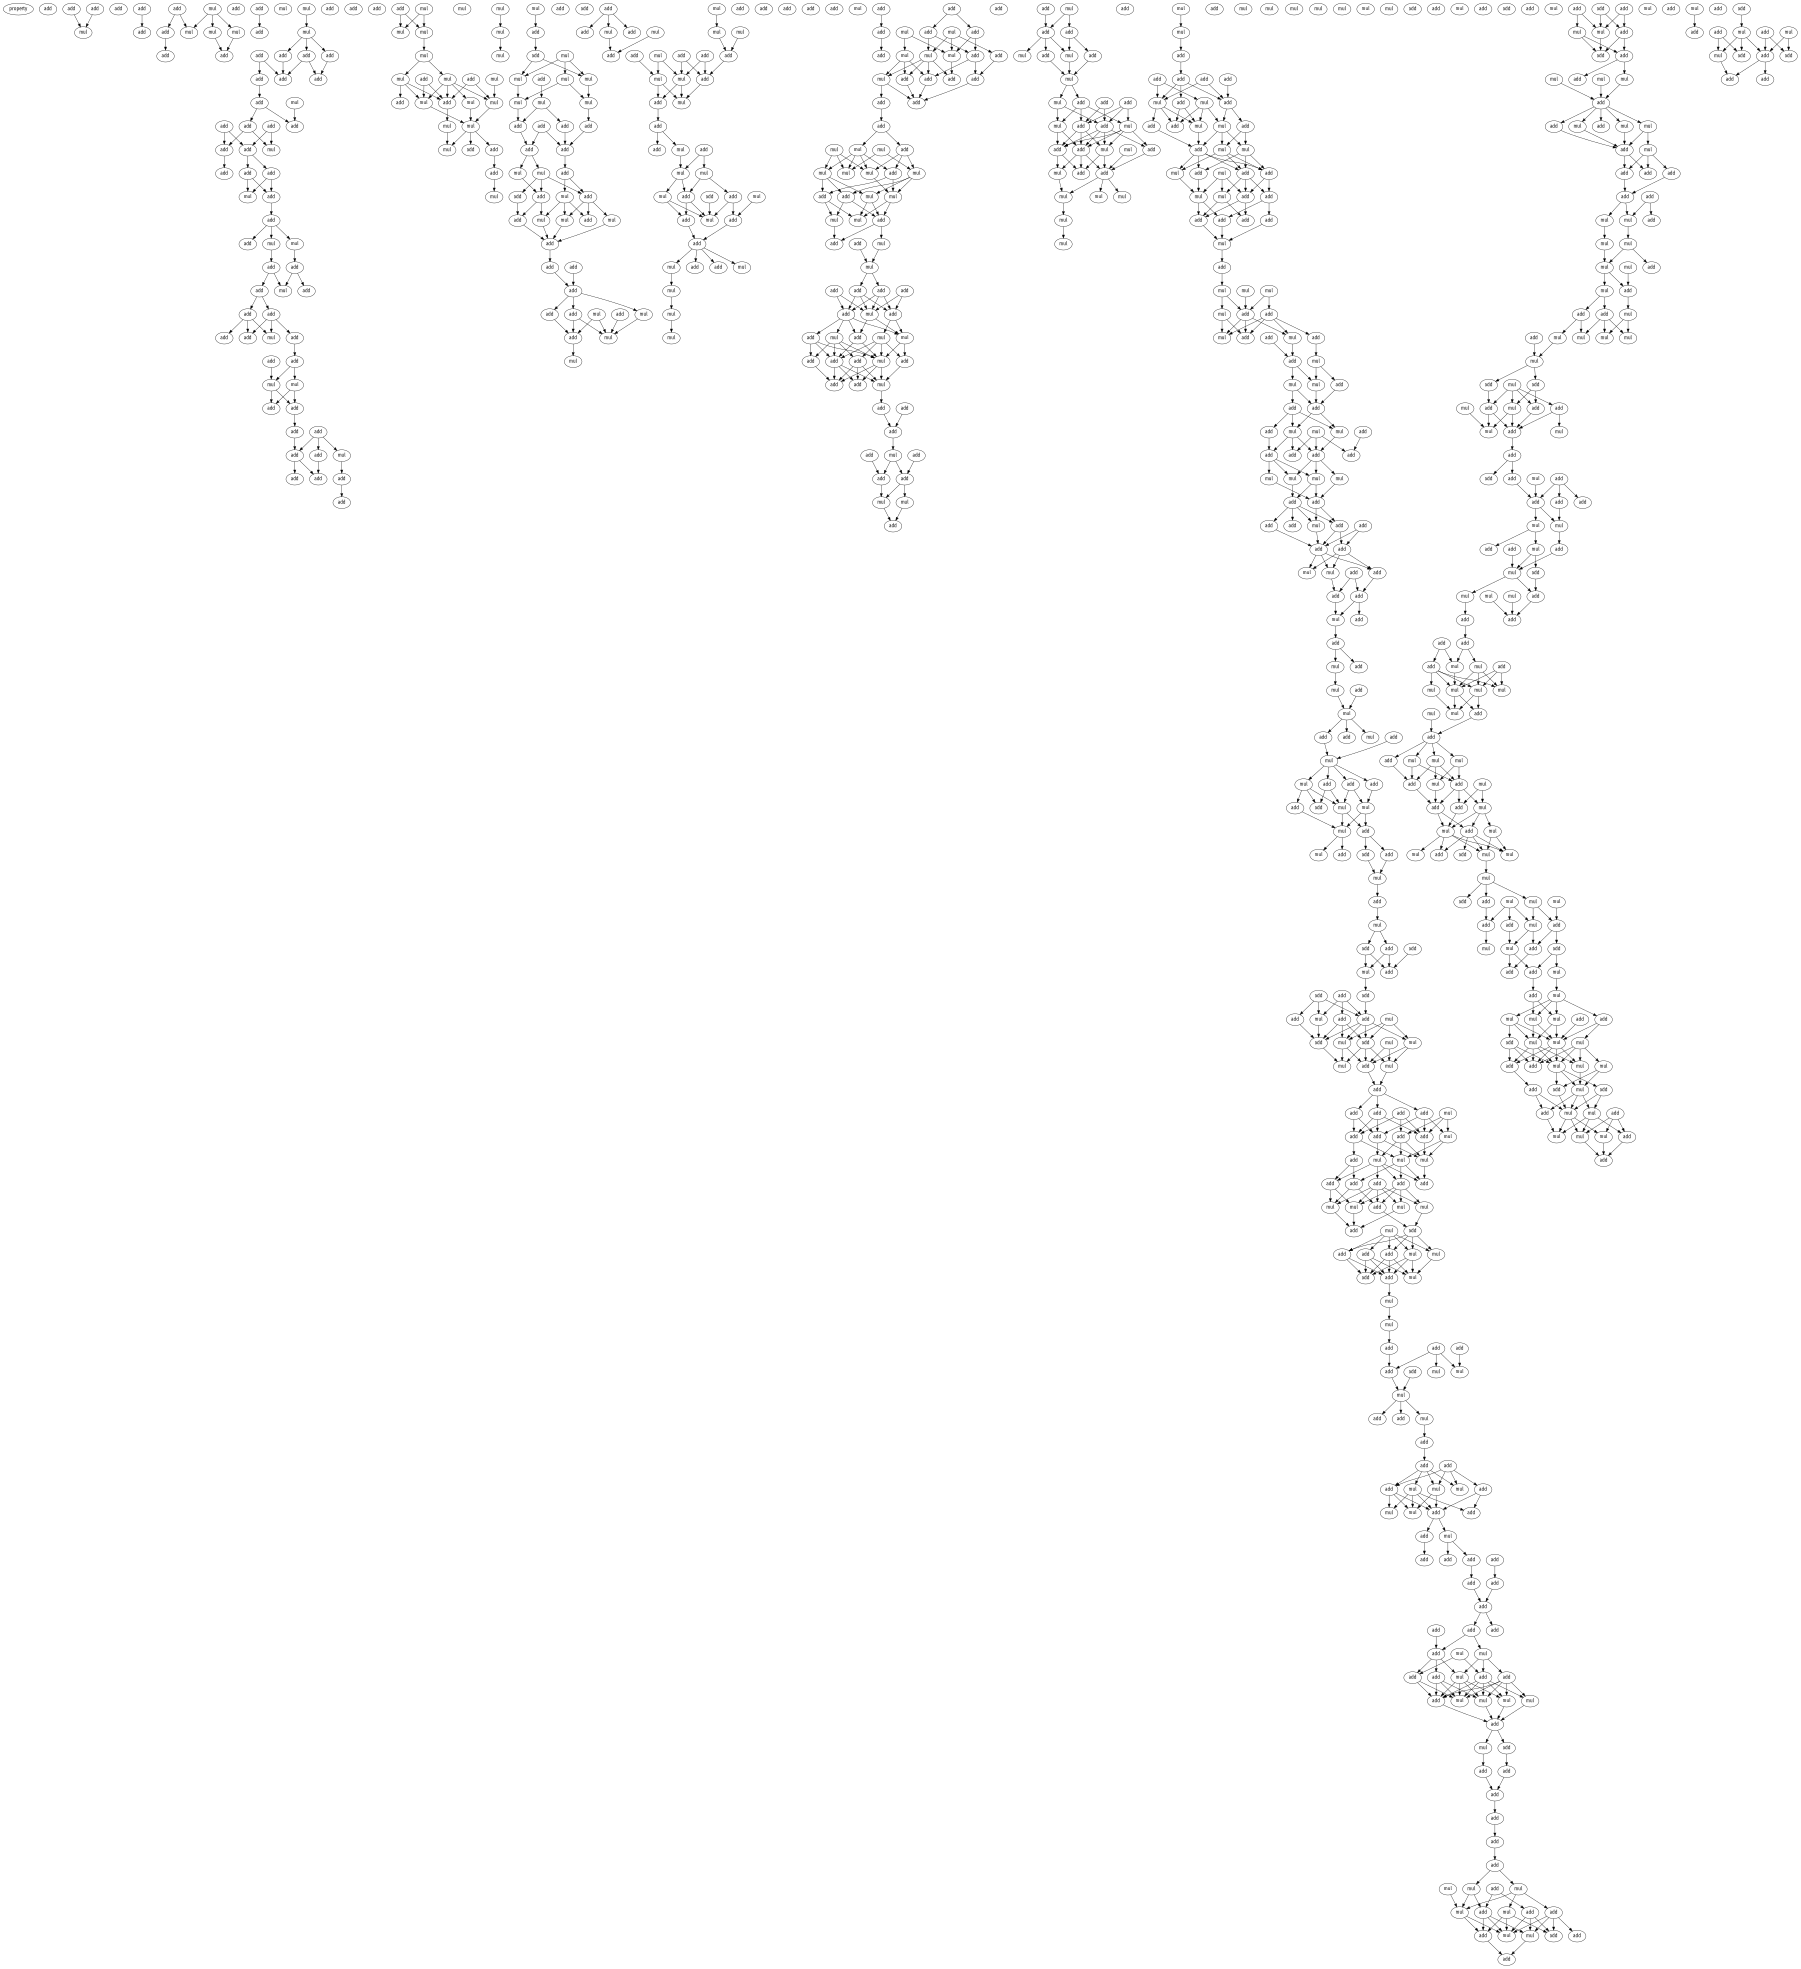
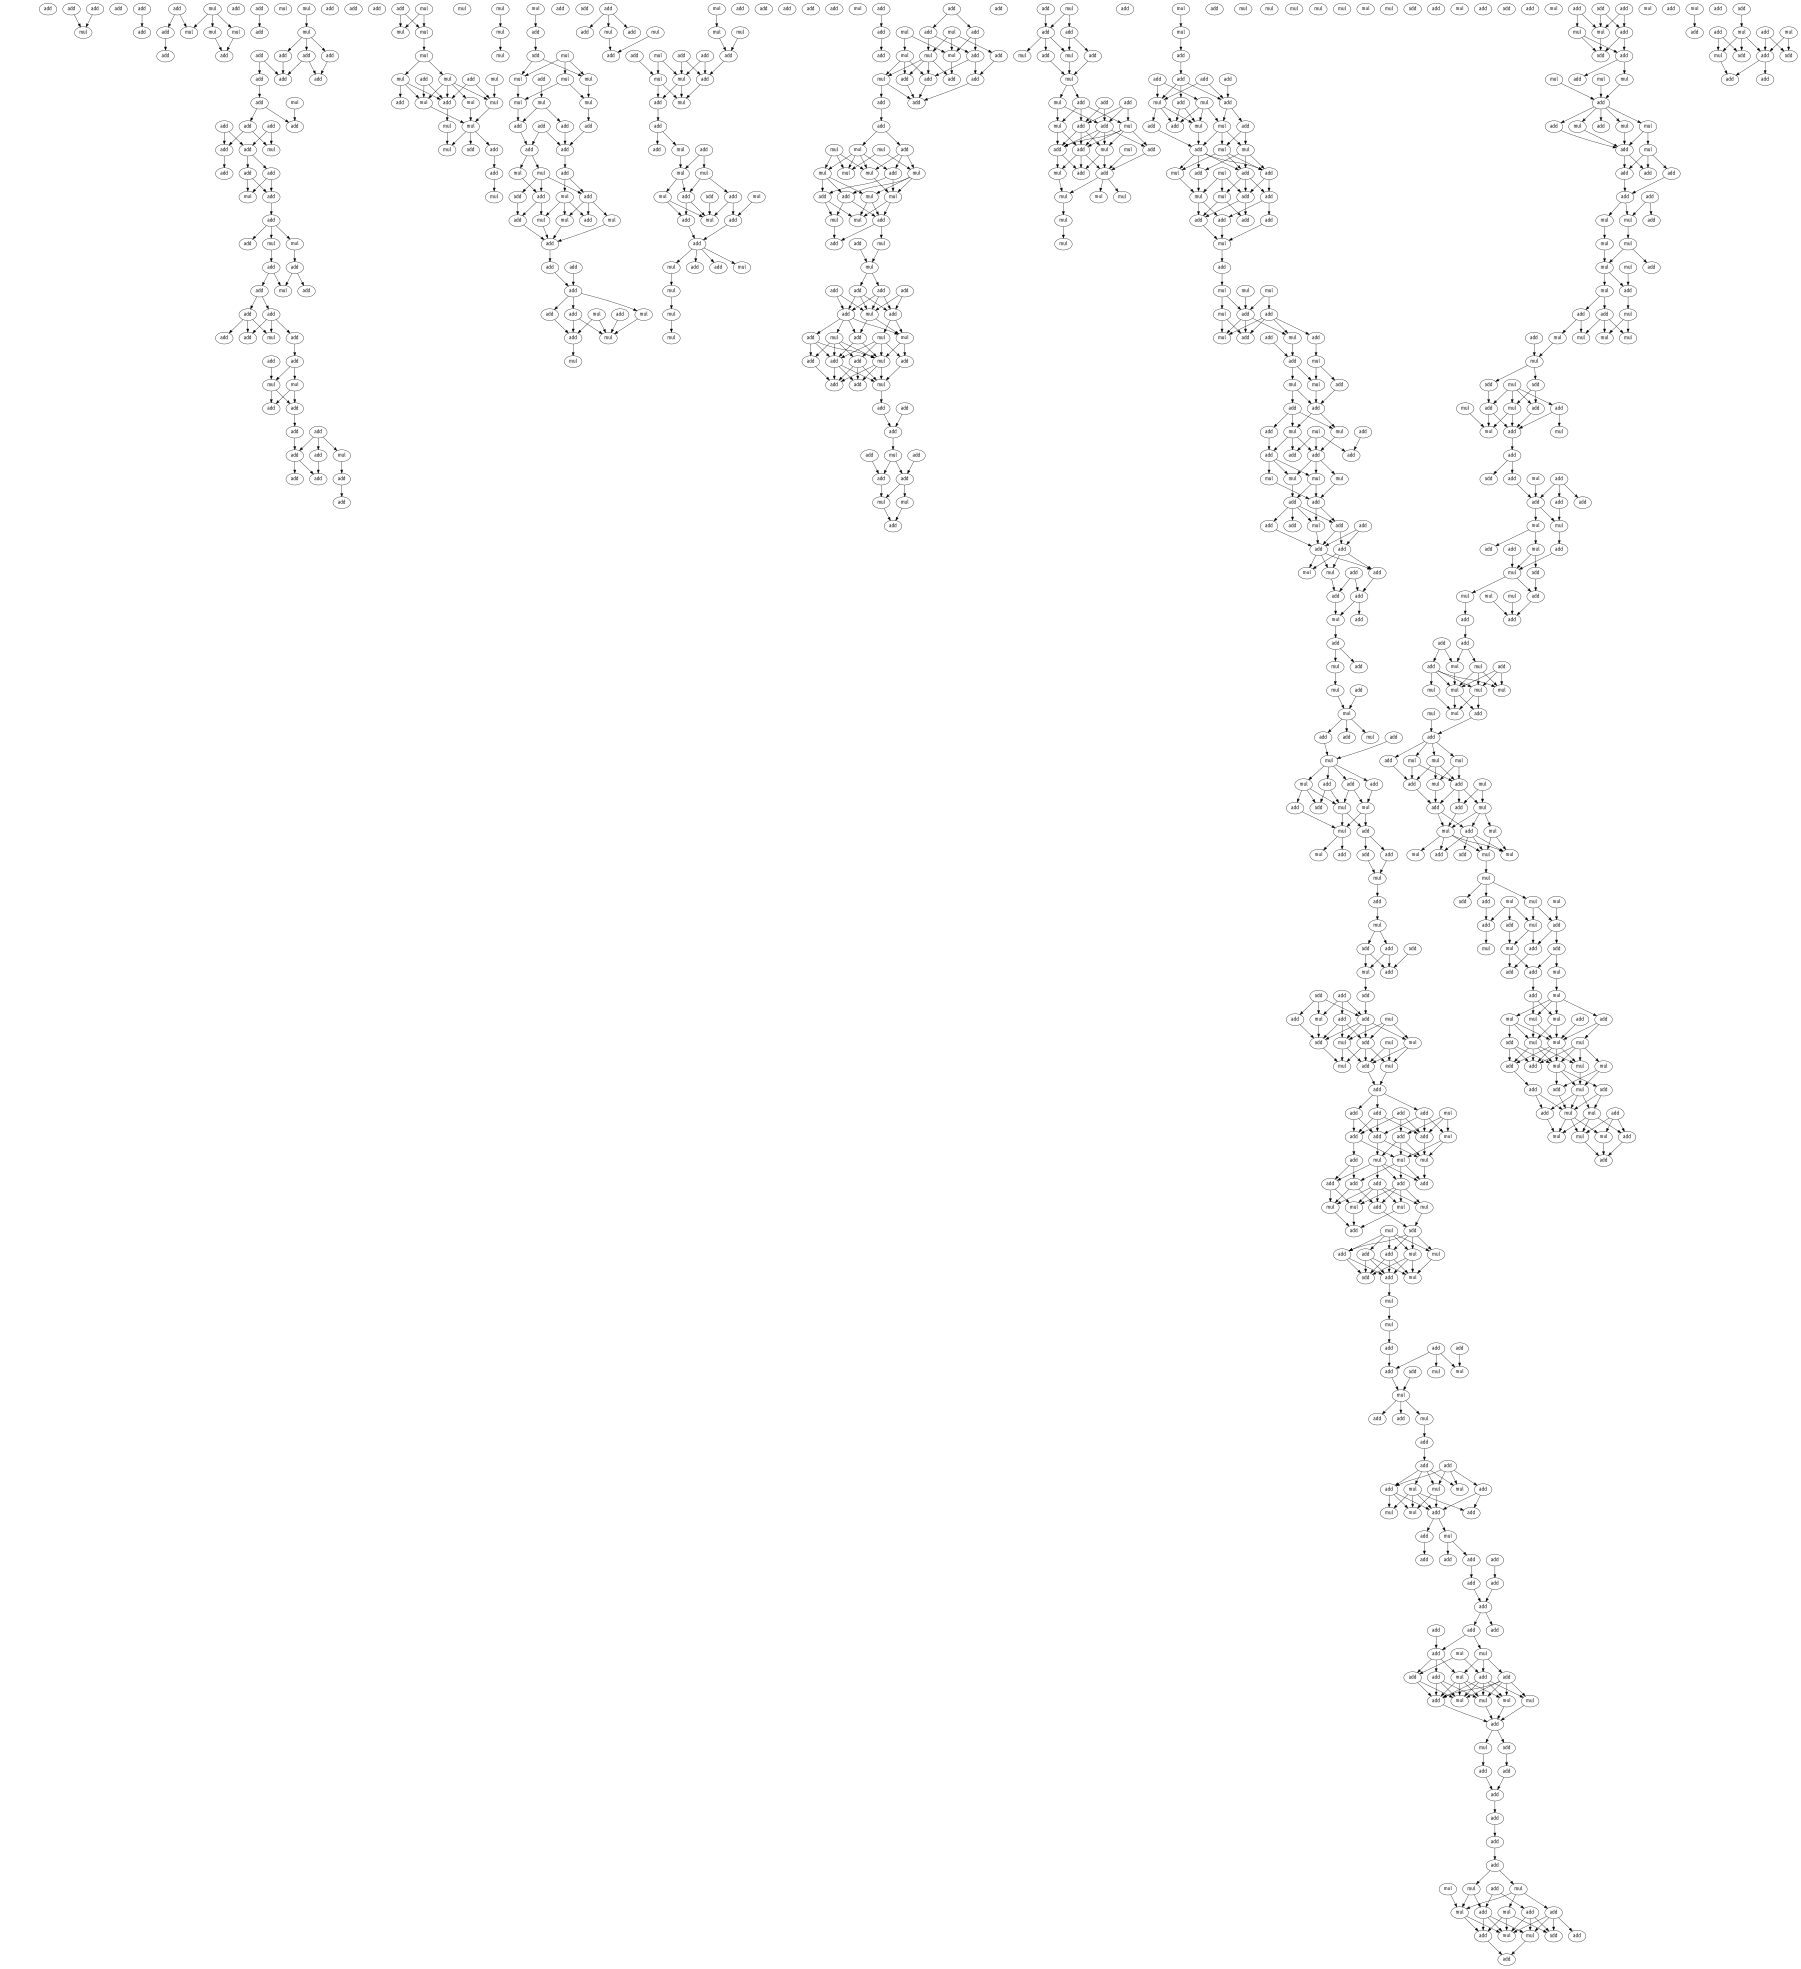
(18, 9) -> none
